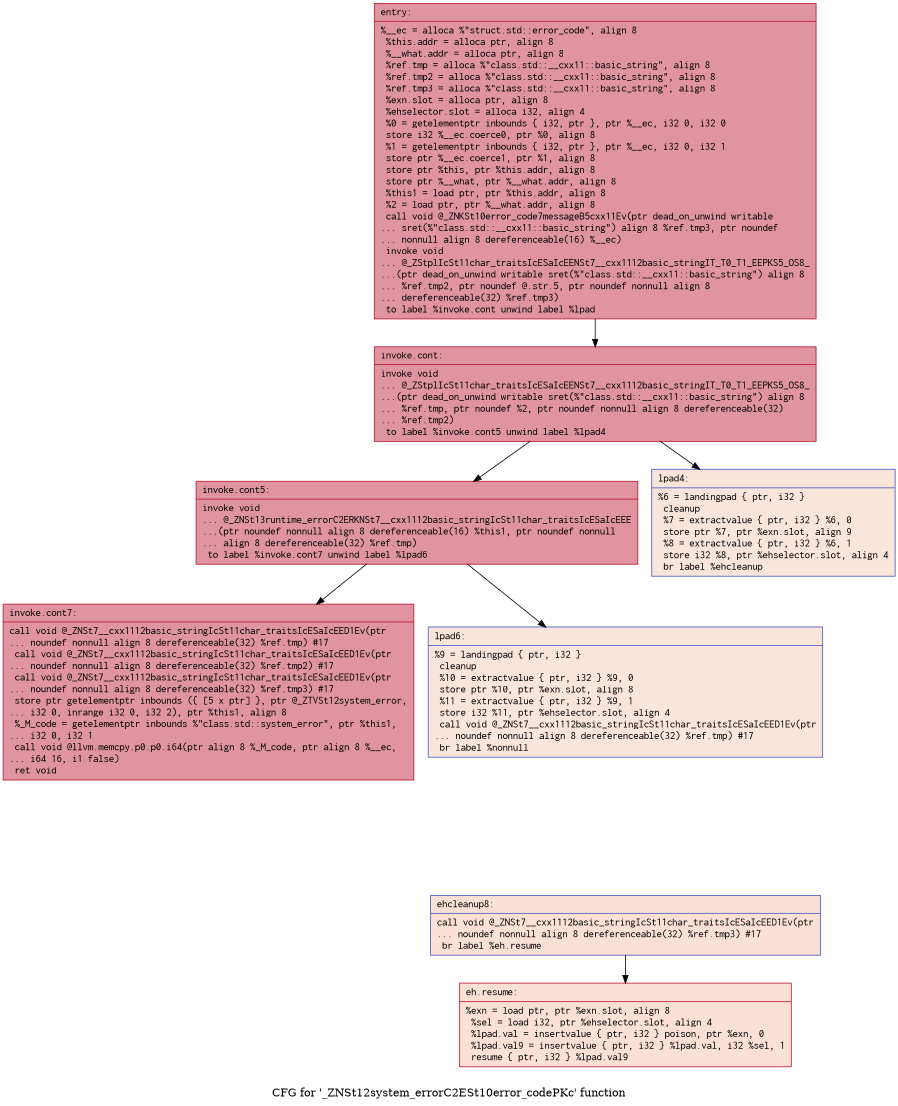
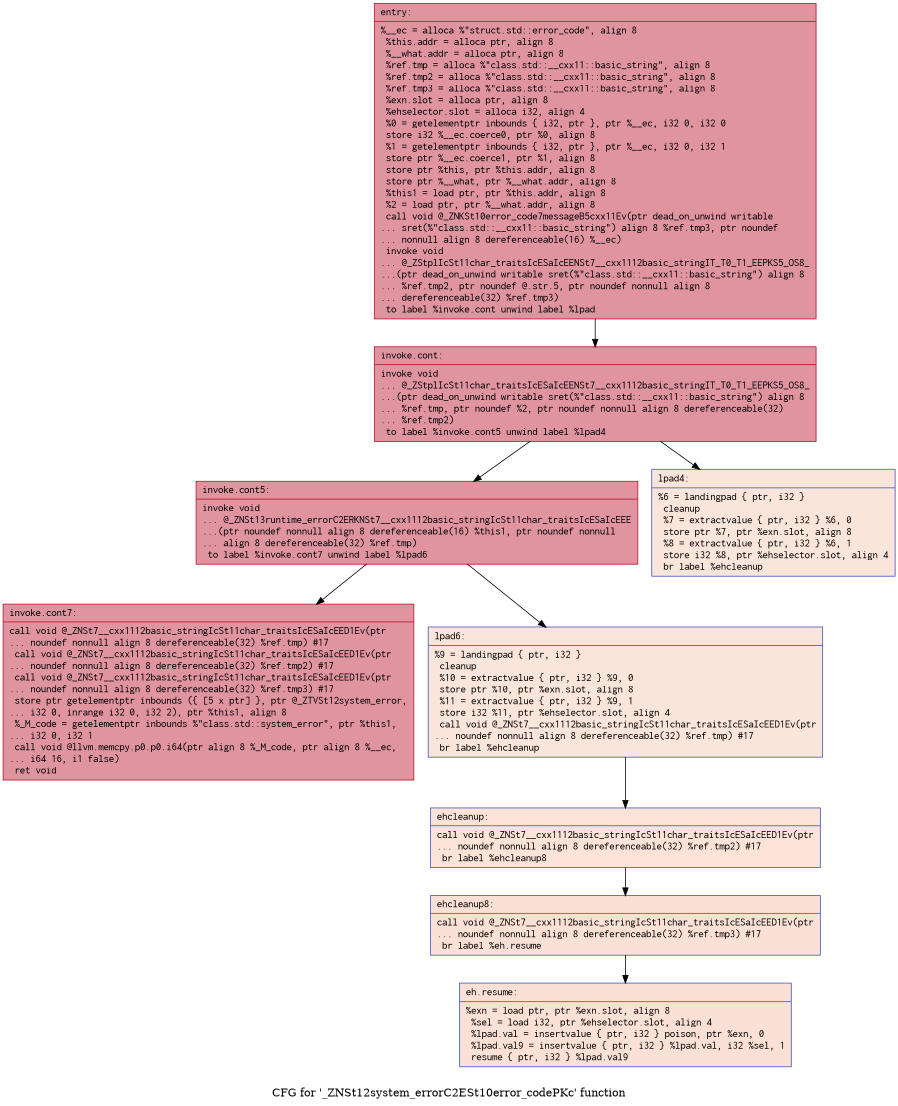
(755, 532) -> (755, 532)
(482, 747) -> (487, 747)
none -> (625, 838)
(625, 1025) -> (625, 1025)
